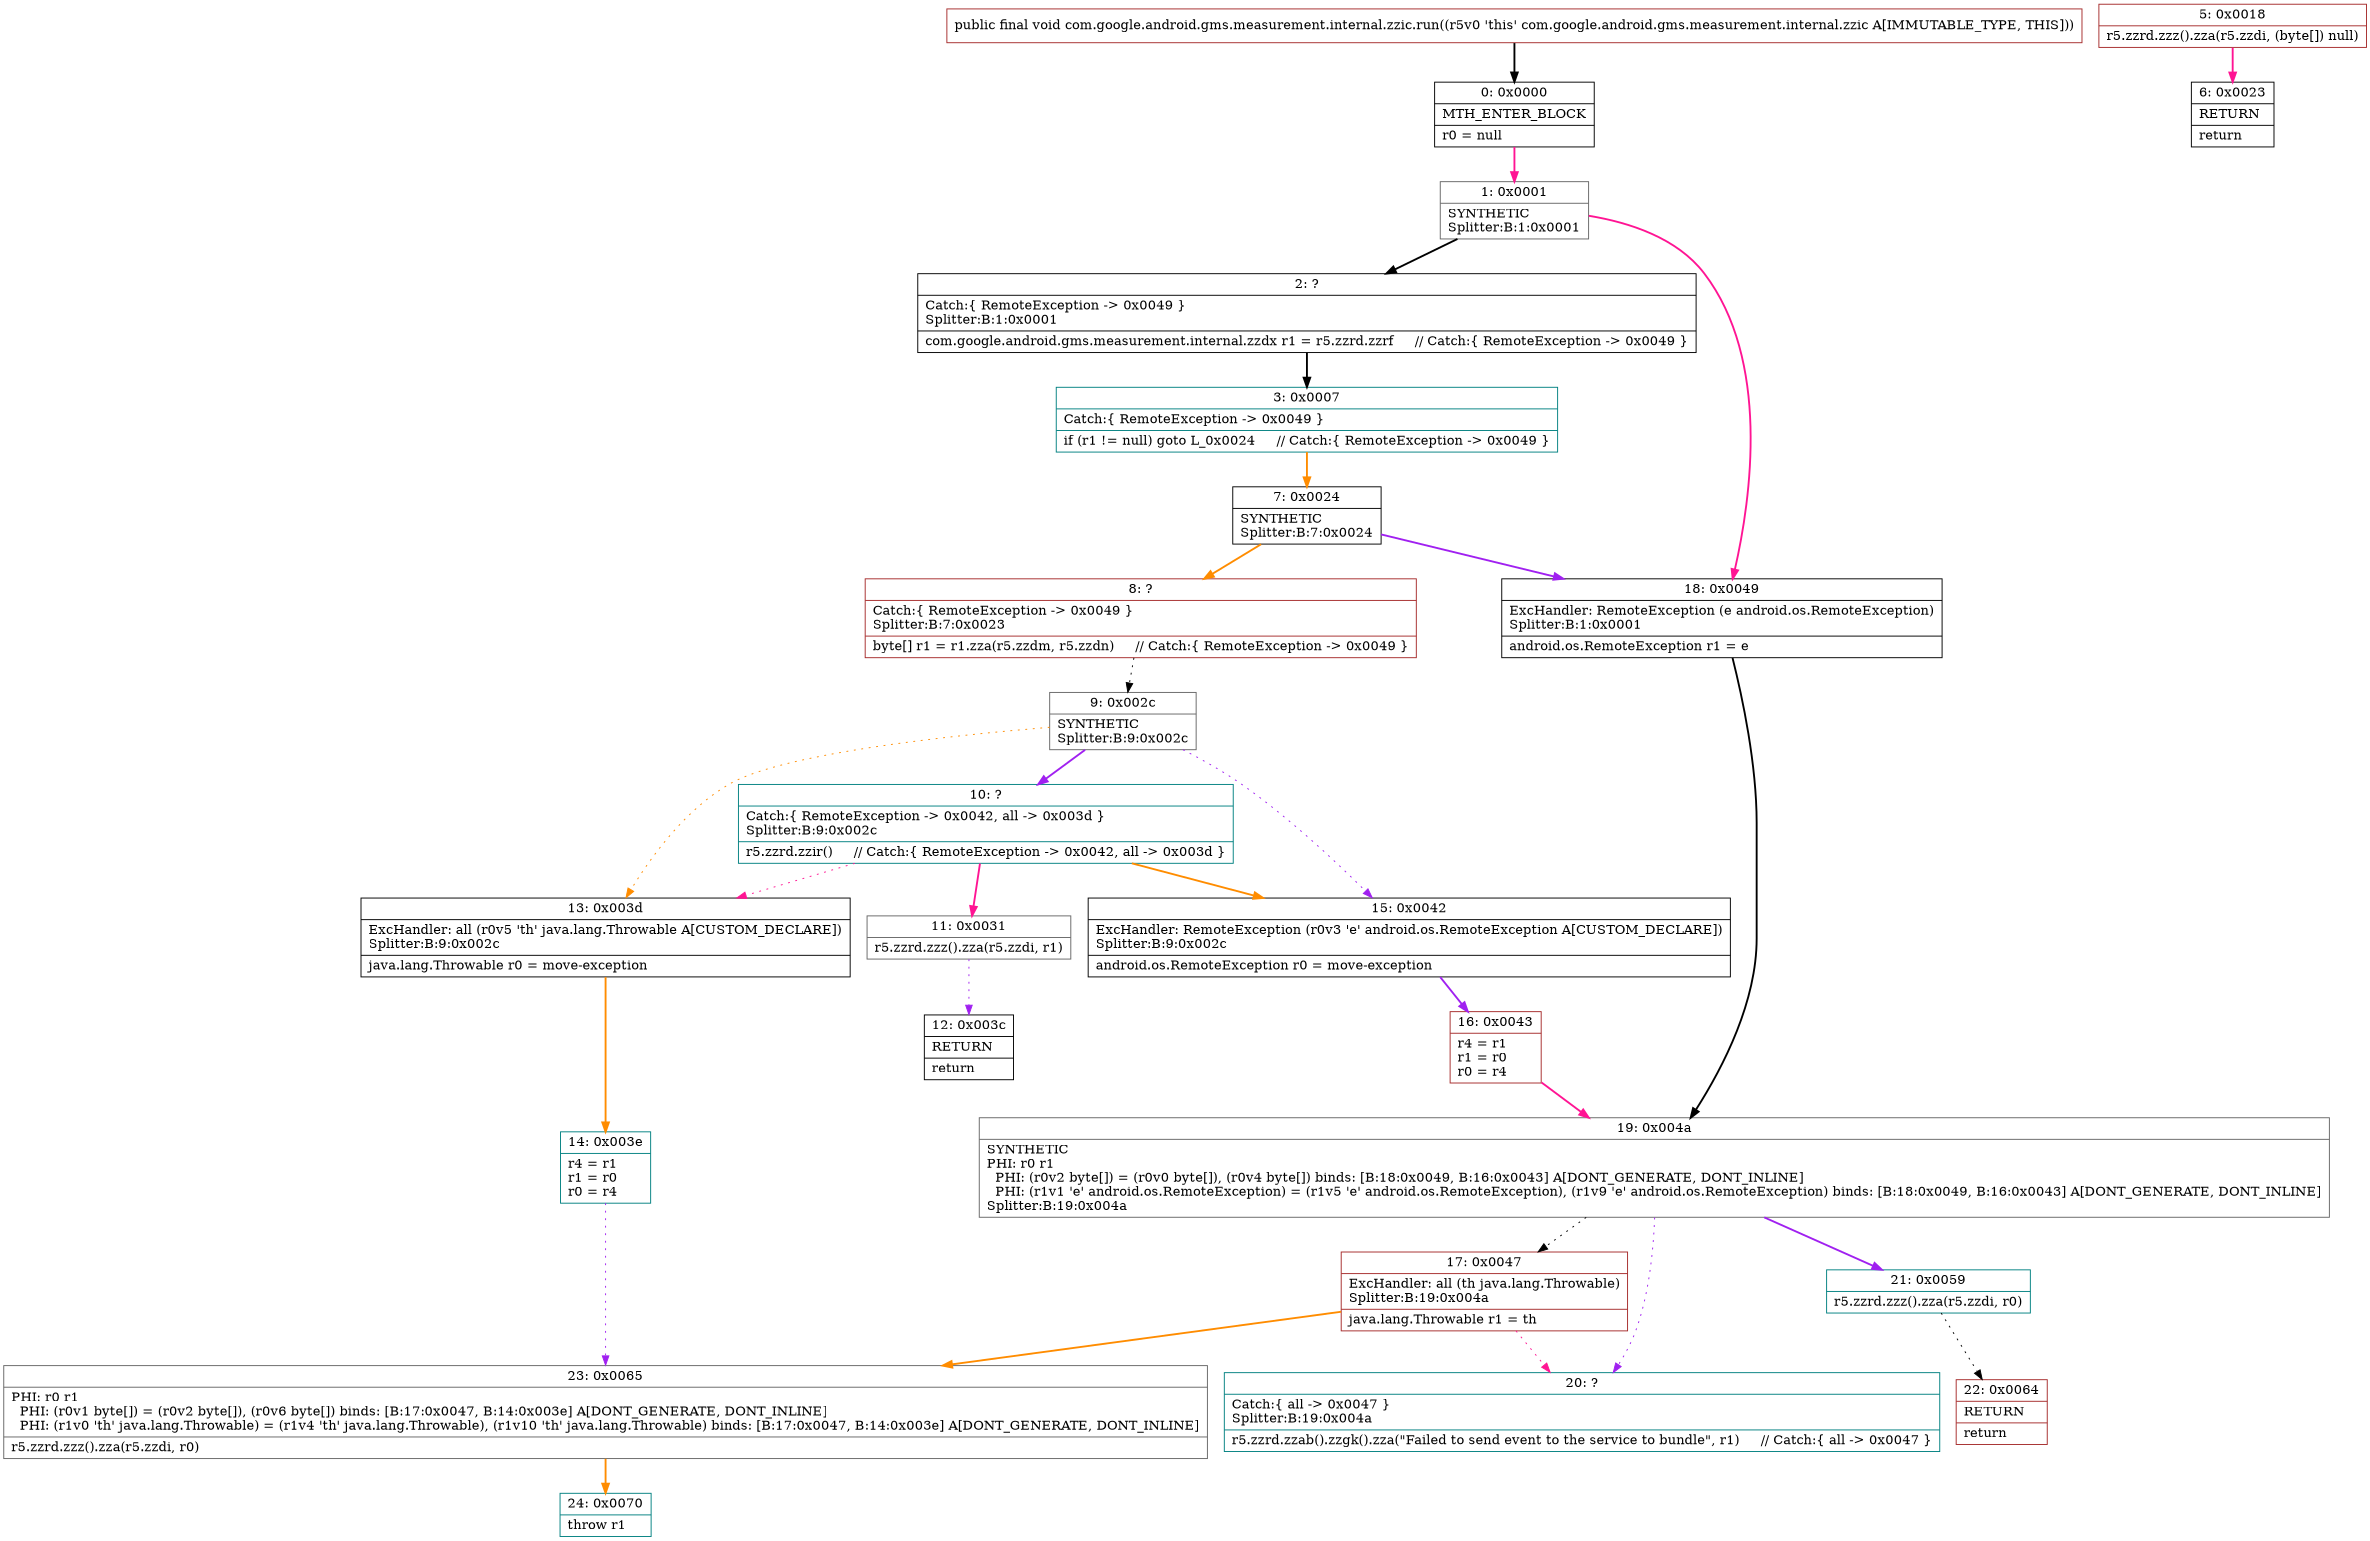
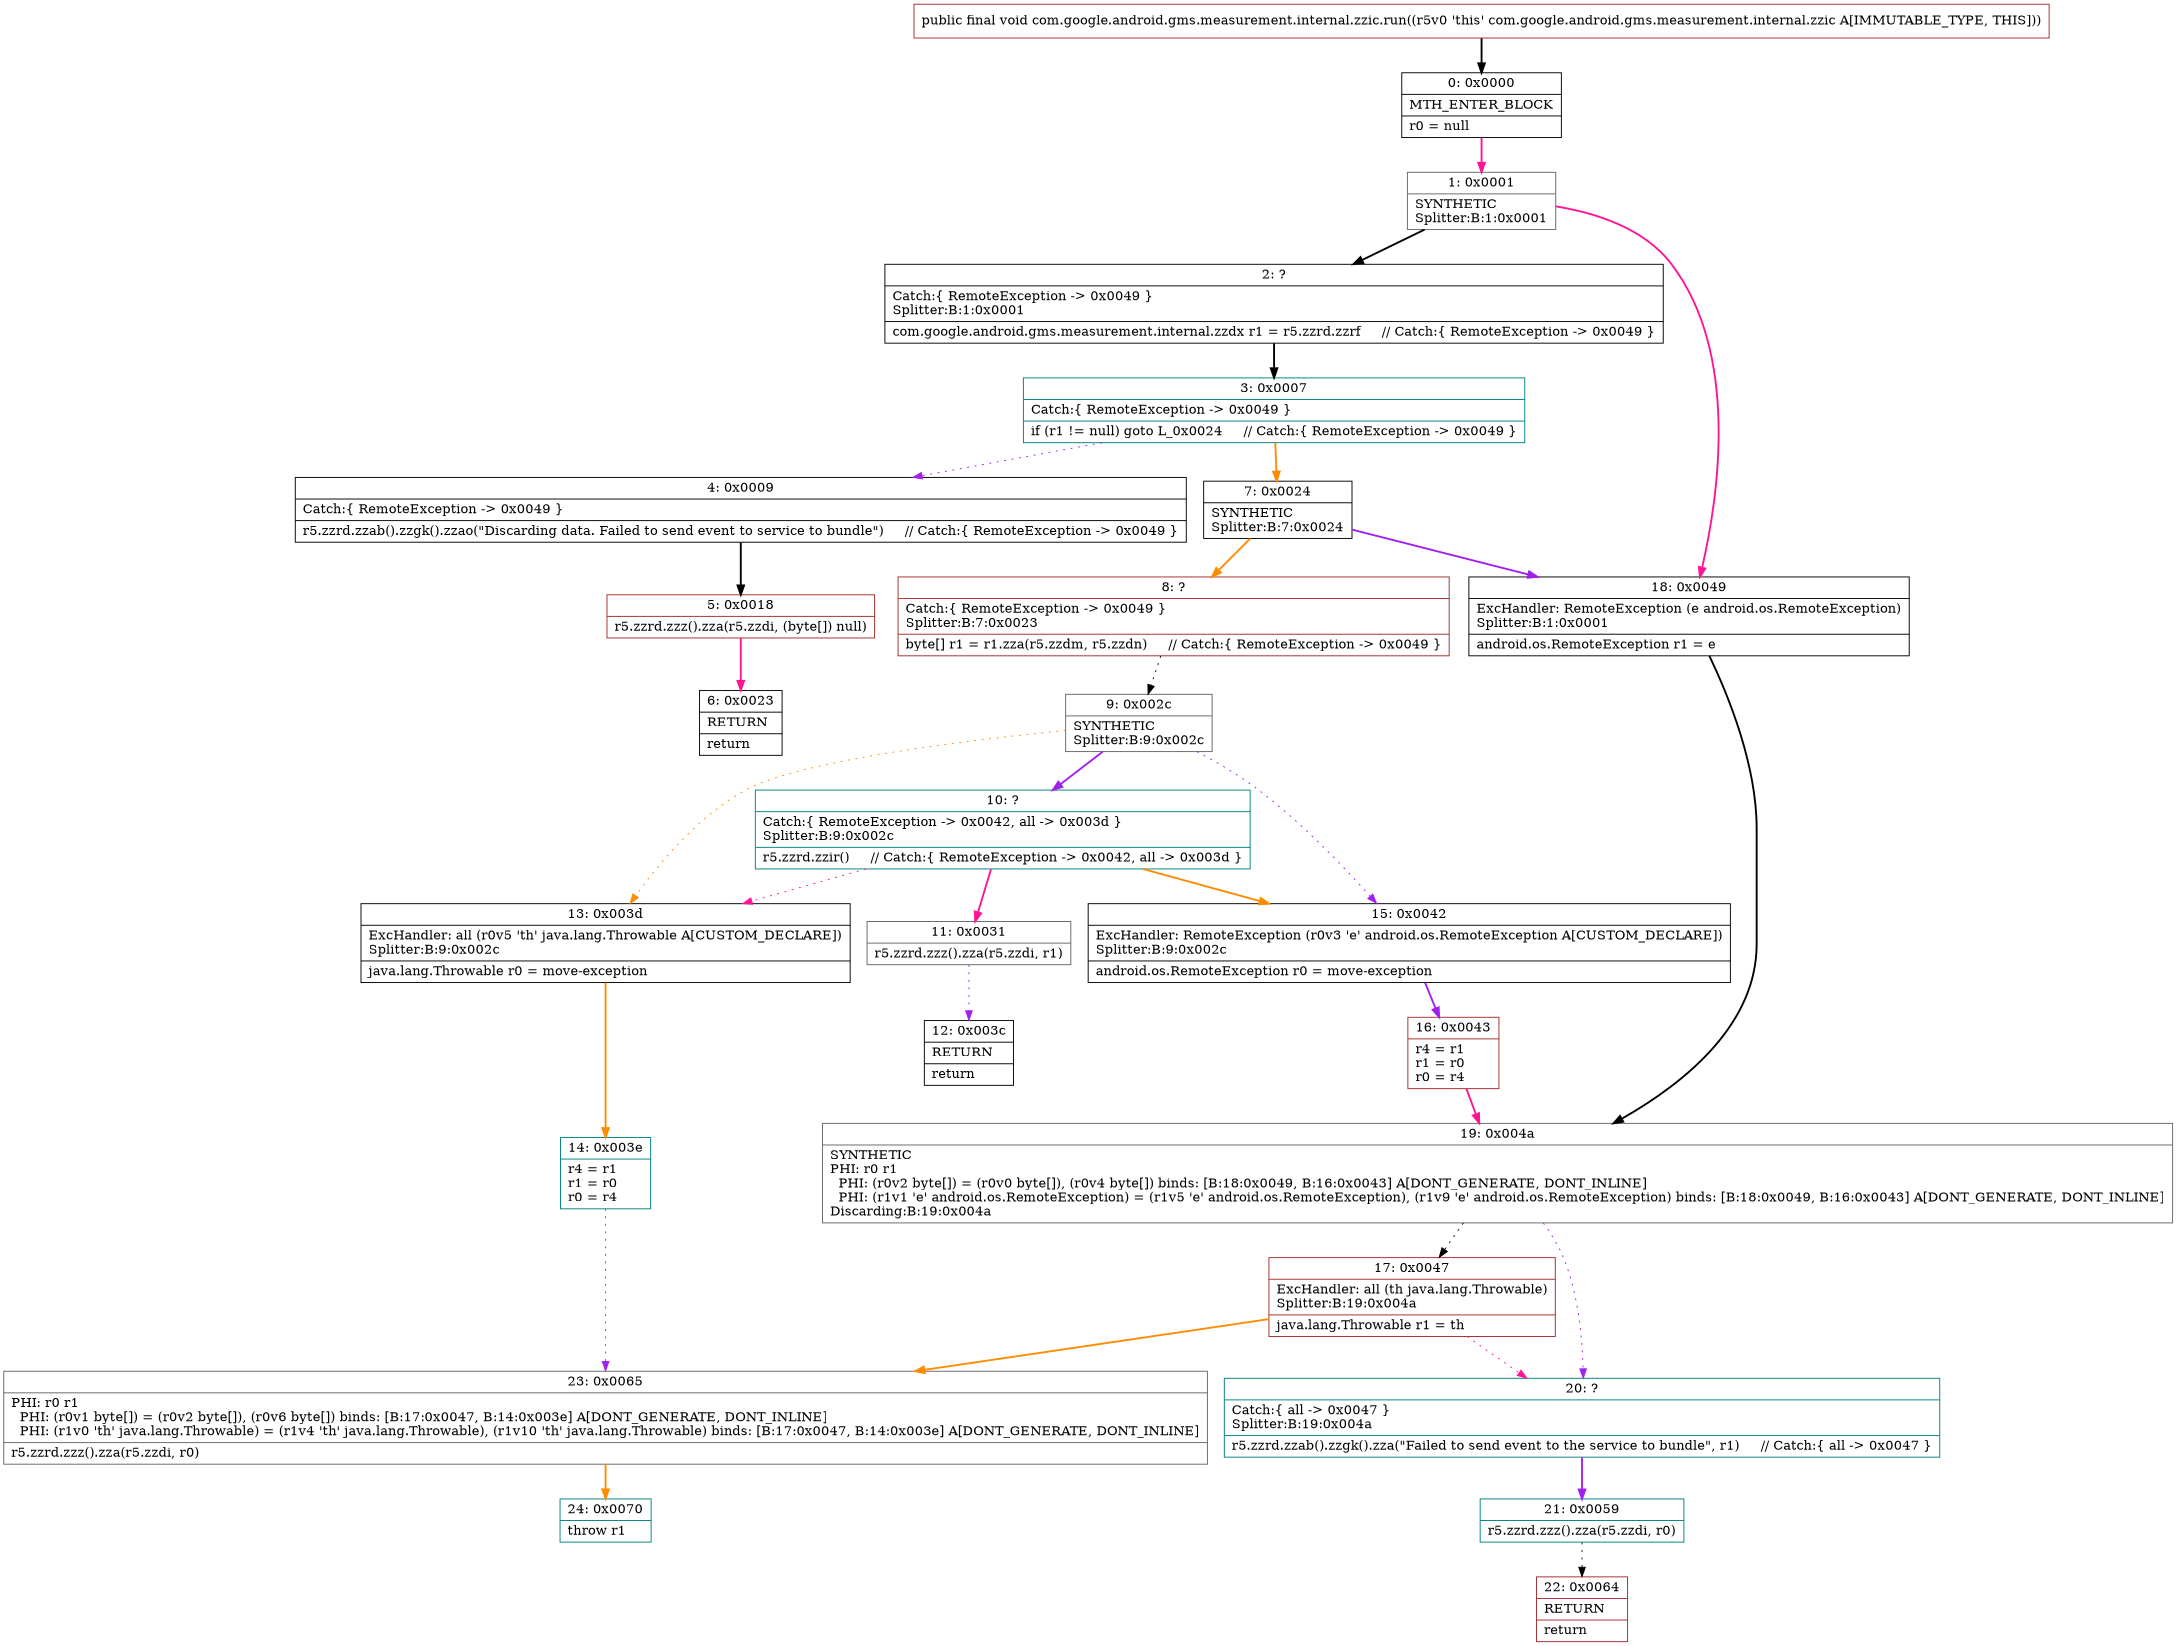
none -> (741, 510)
(1057, 1206) -> (911, 1212)
(1819, 1242) -> (1582, 1473)
